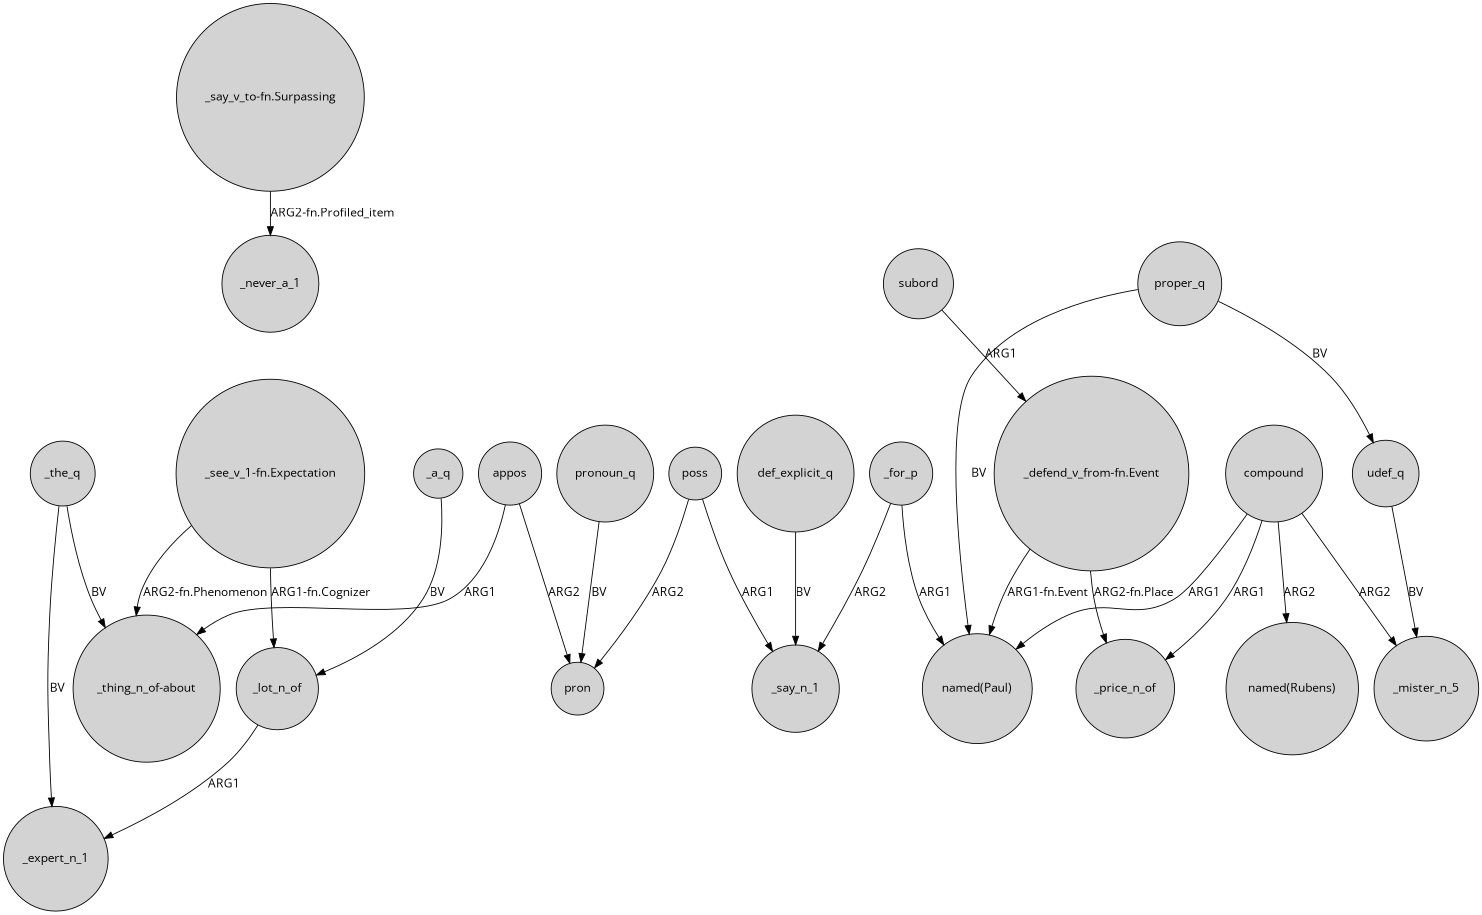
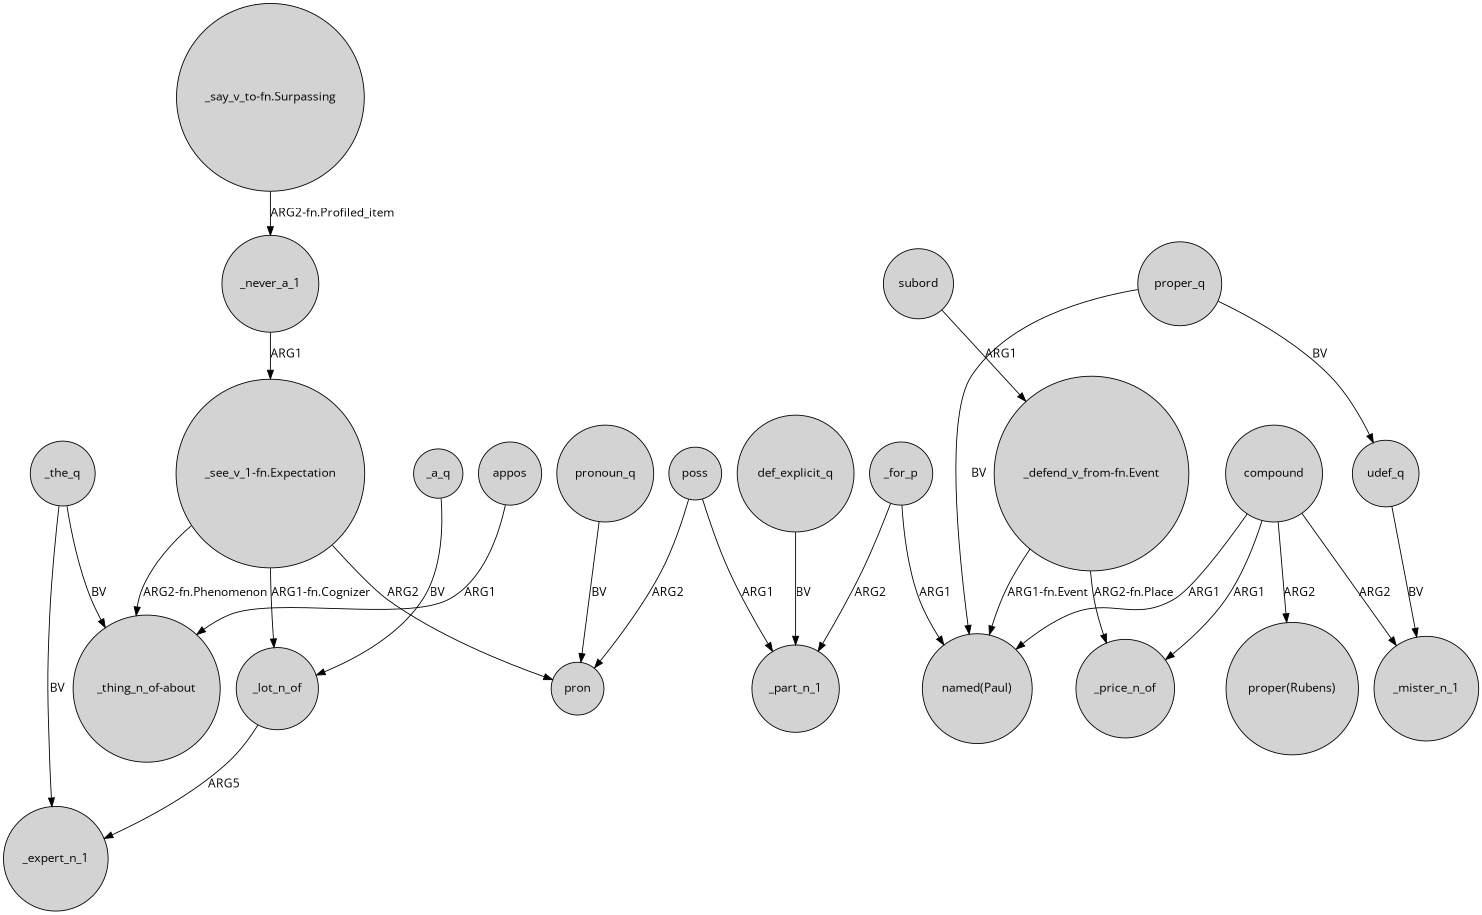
none -> (270, 351)
(543, 579) -> (429, 626)
(796, 689) -> (796, 689)
(1292, 689) -> (1292, 689)
(1426, 689) -> (1426, 689)
(224, 784) -> (224, 784)
